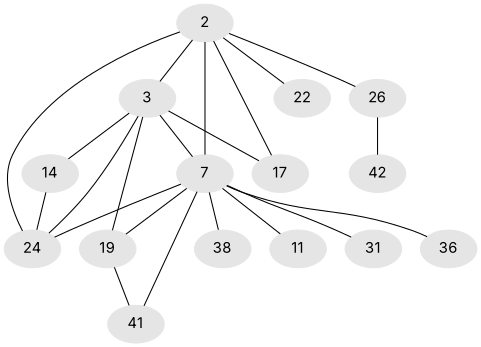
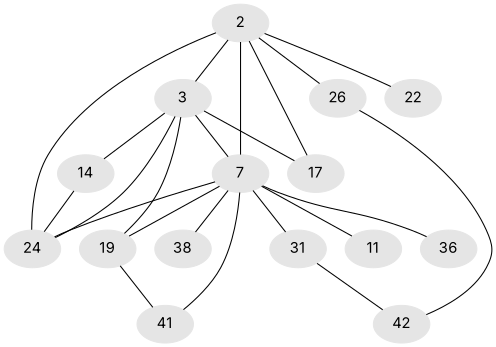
none -> (350, 287)
